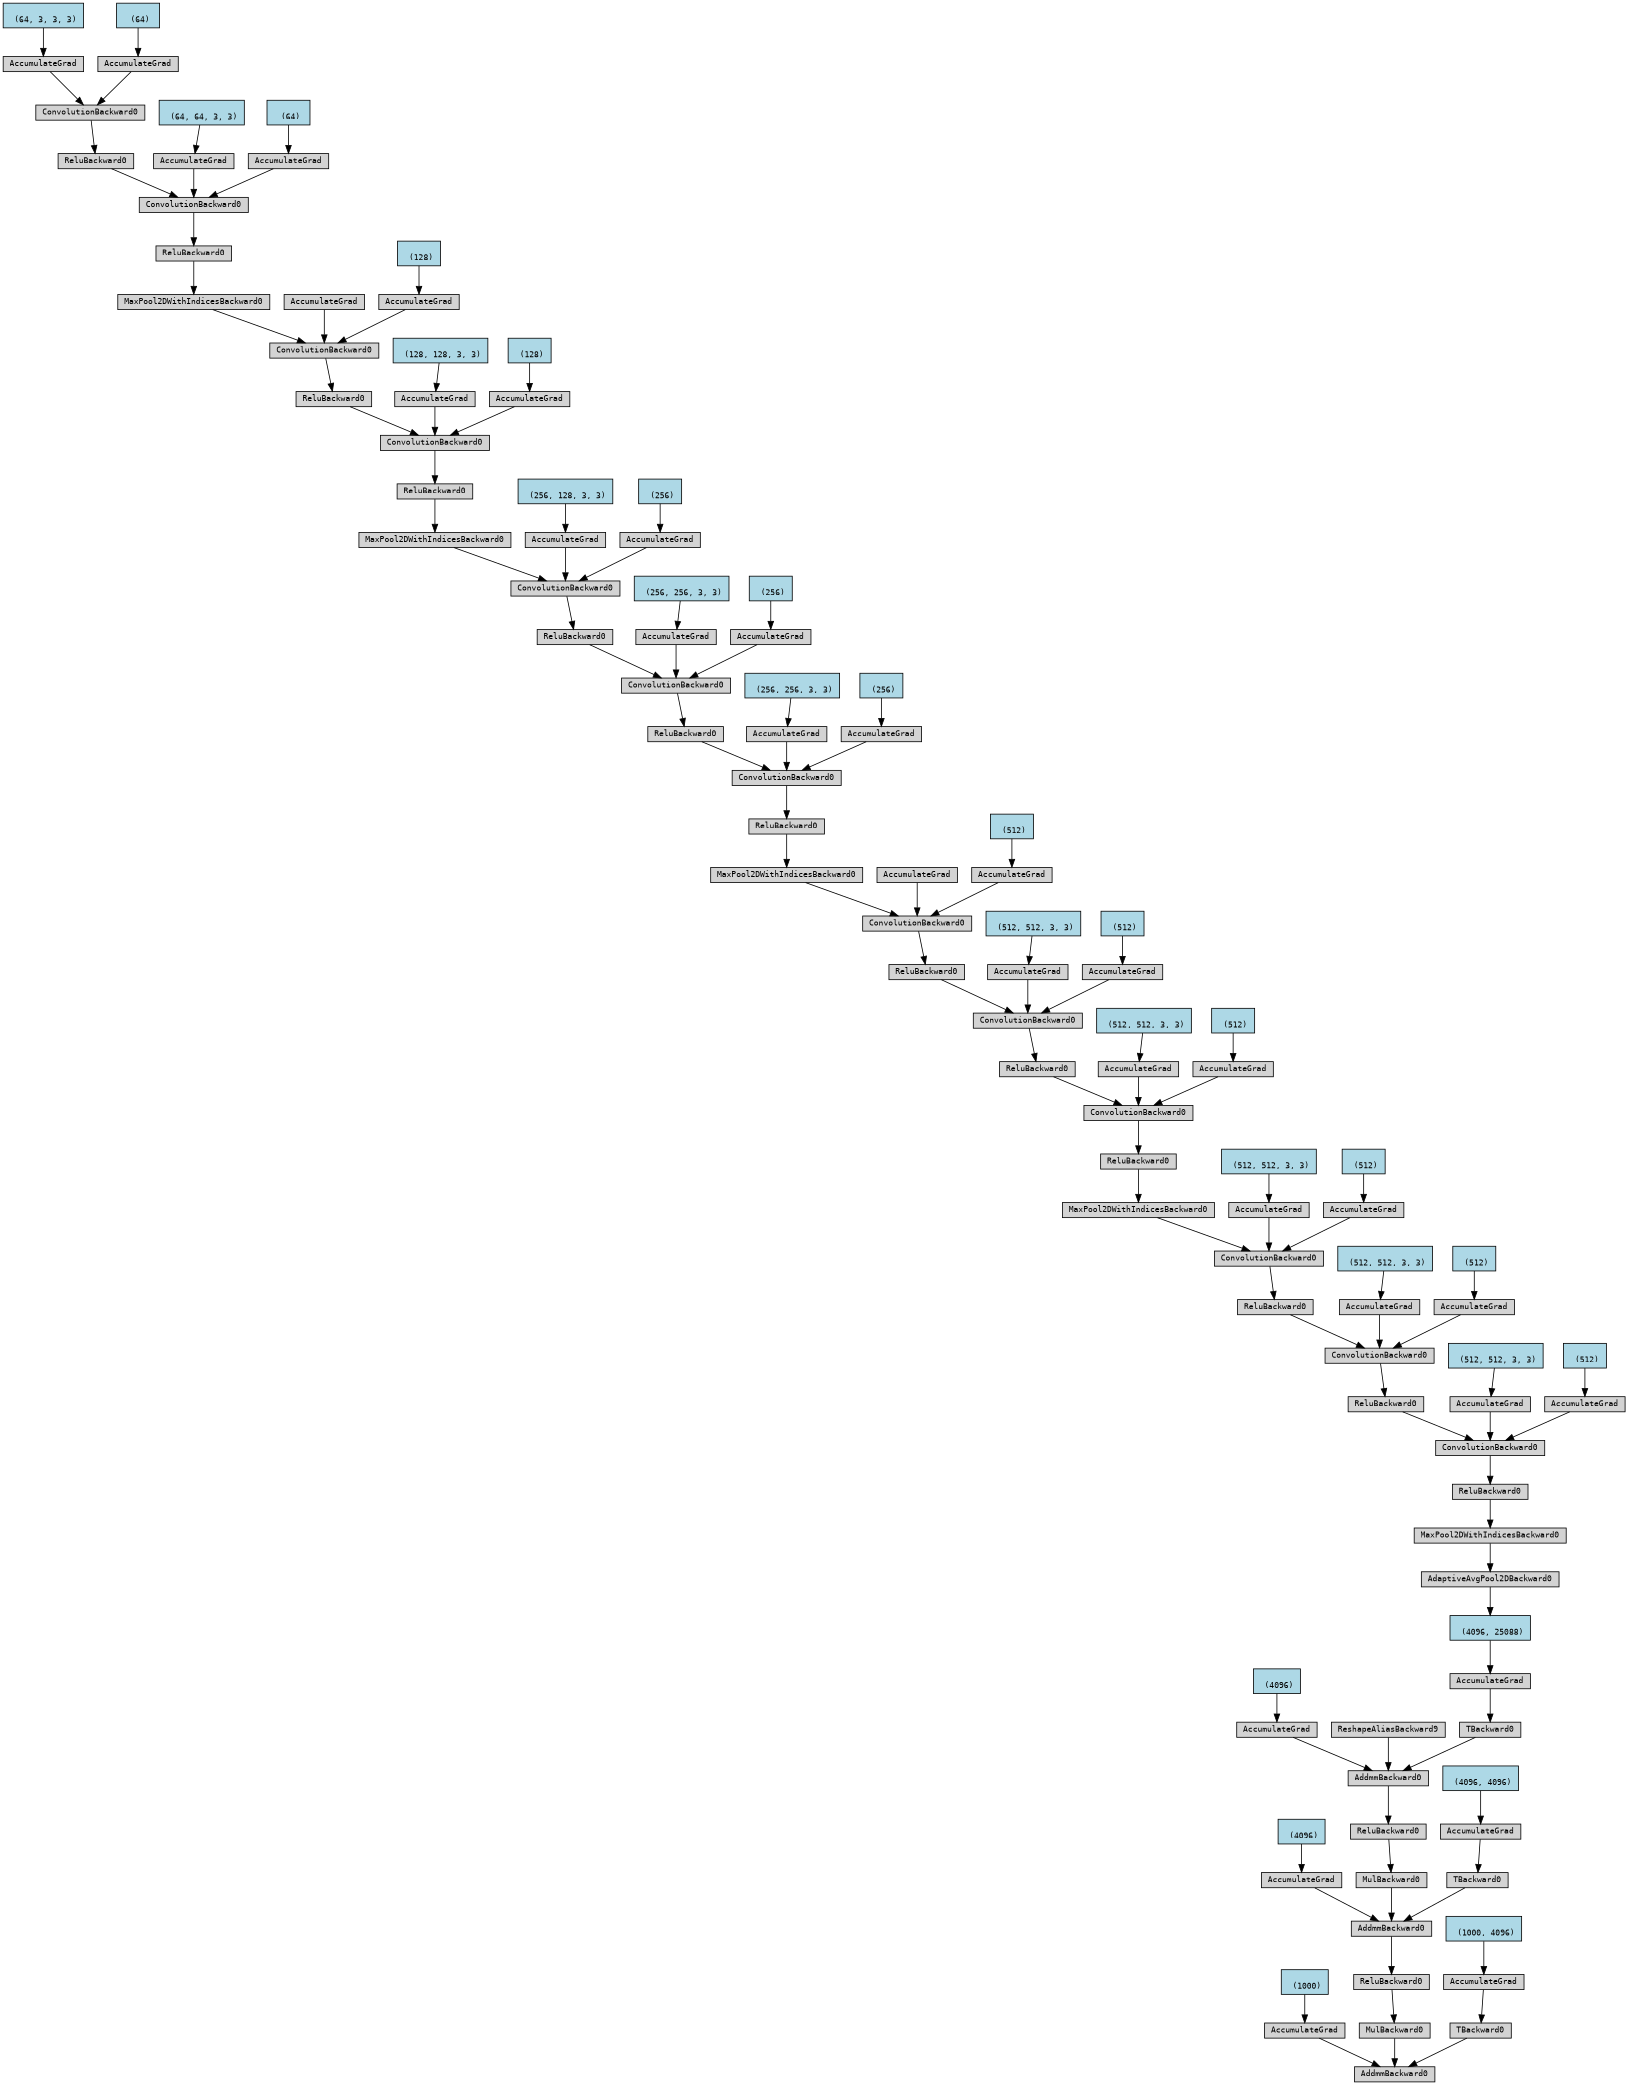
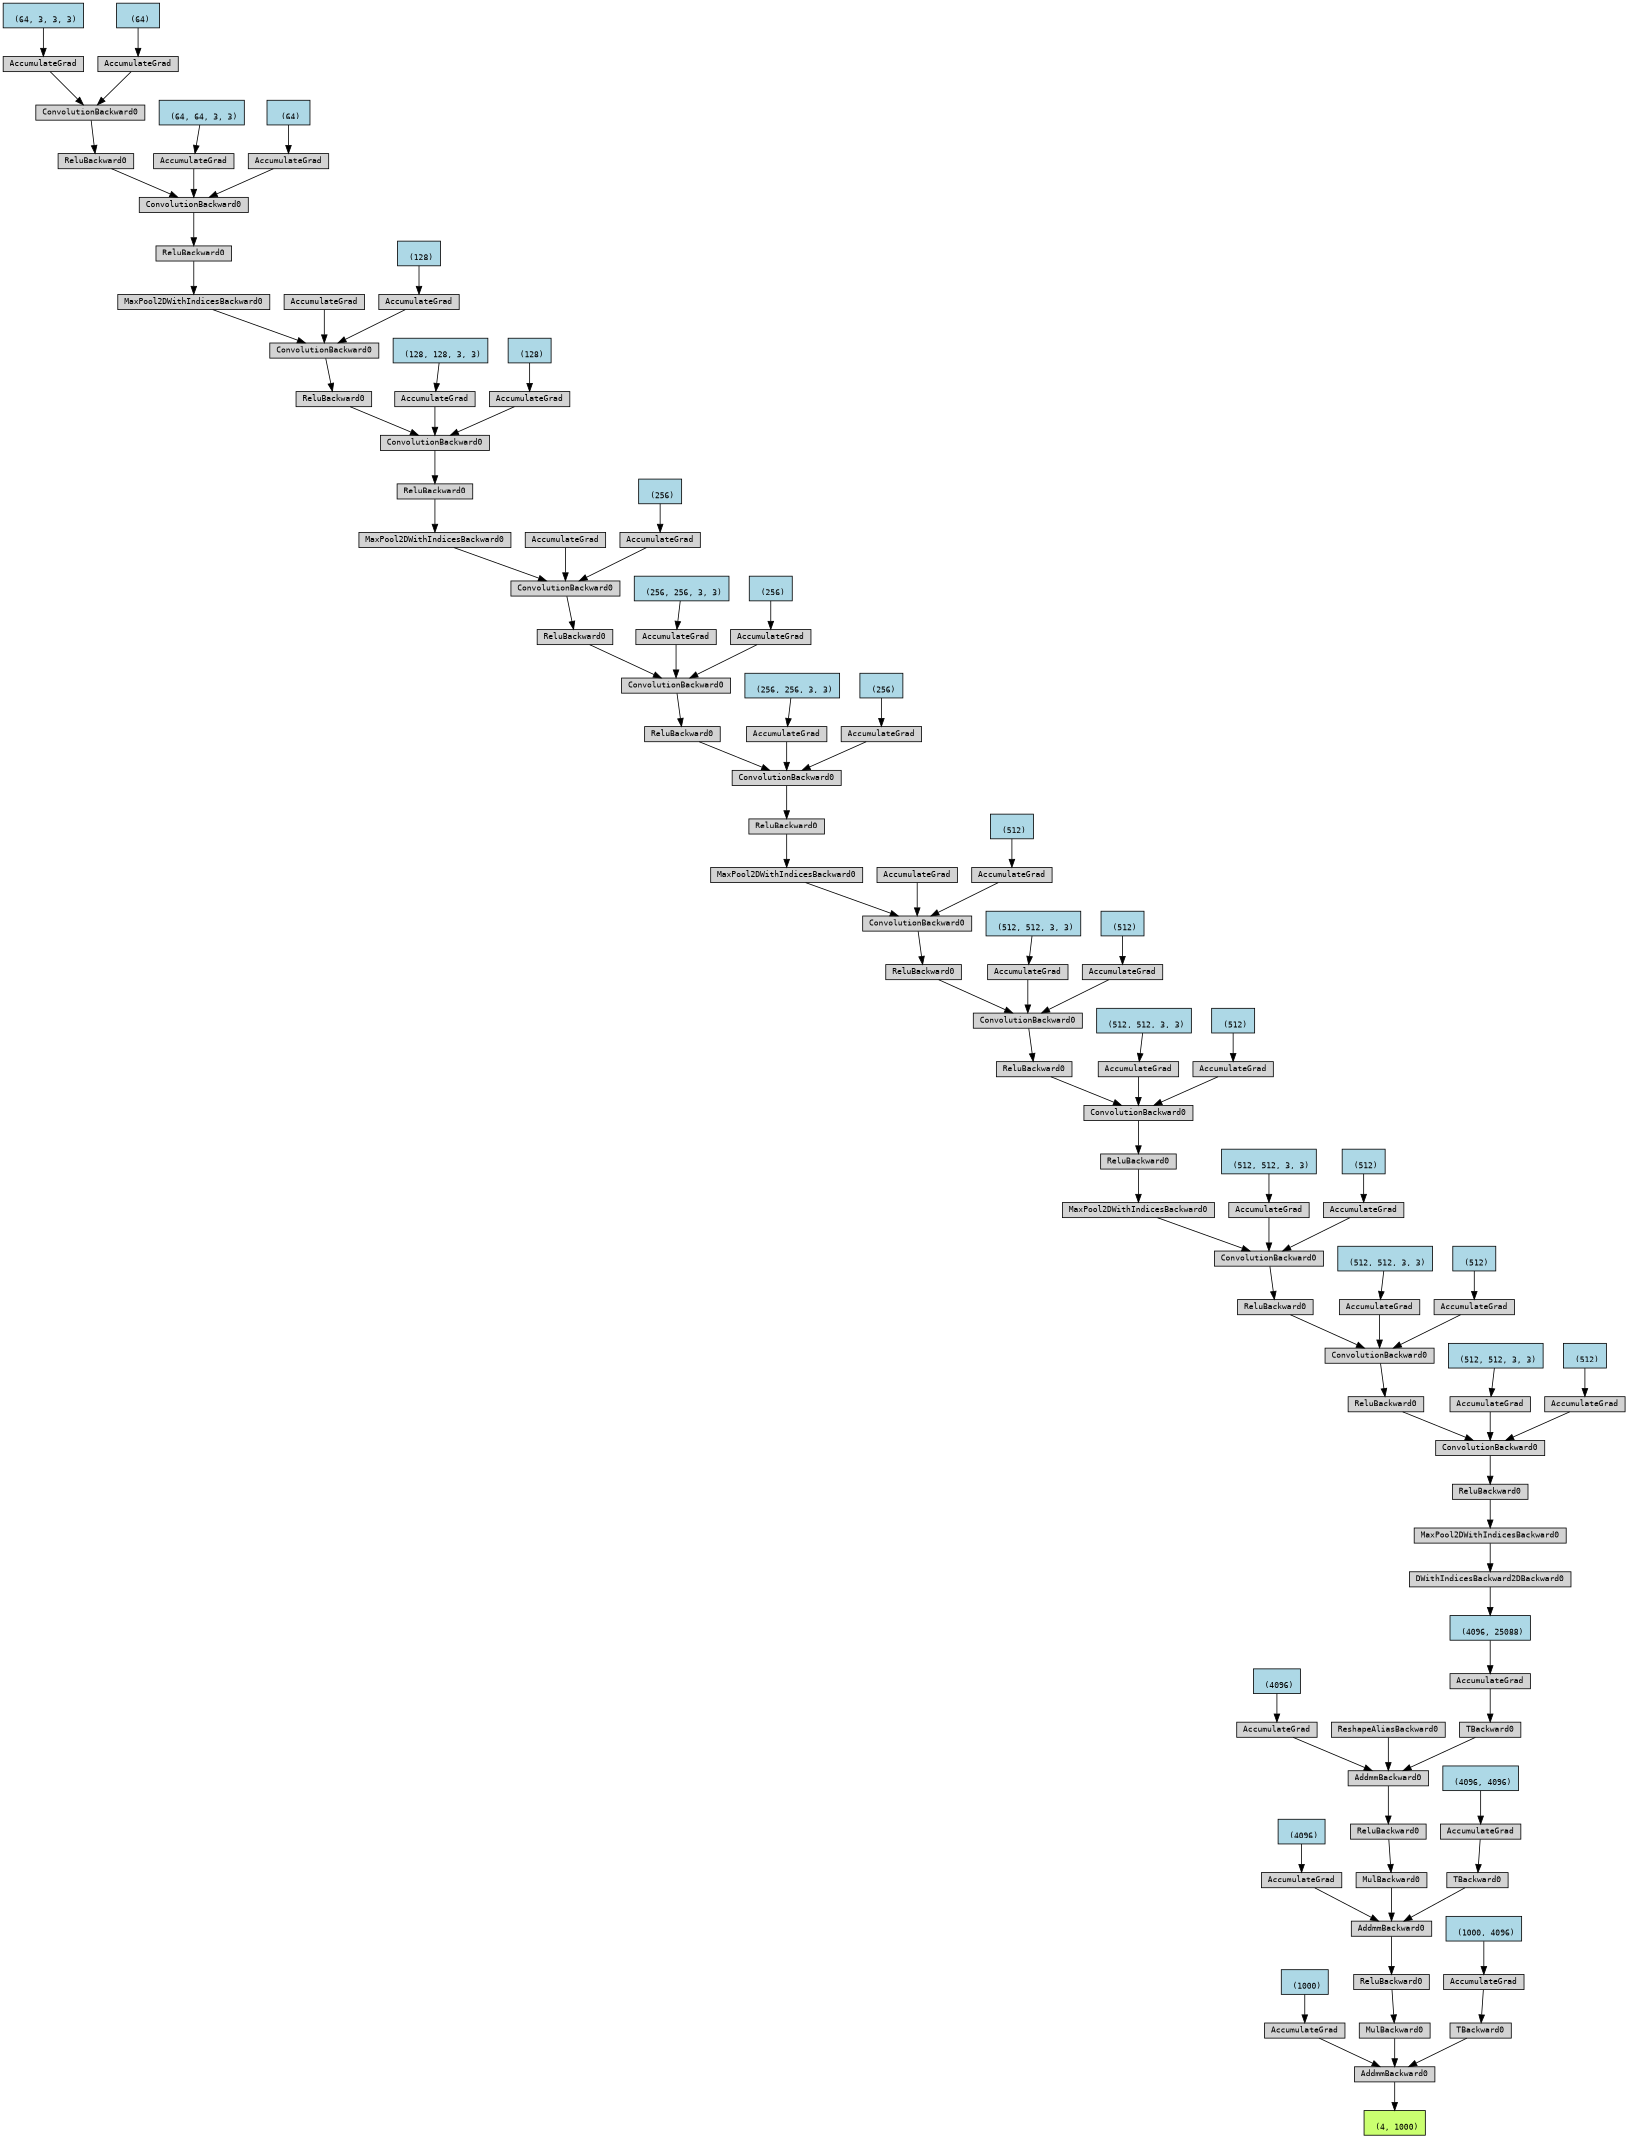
(565, 491) -> none
(1490, 1579) -> (1490, 1579)
(1388, 1730) -> (1388, 1730)
none -> (1395, 2123)
